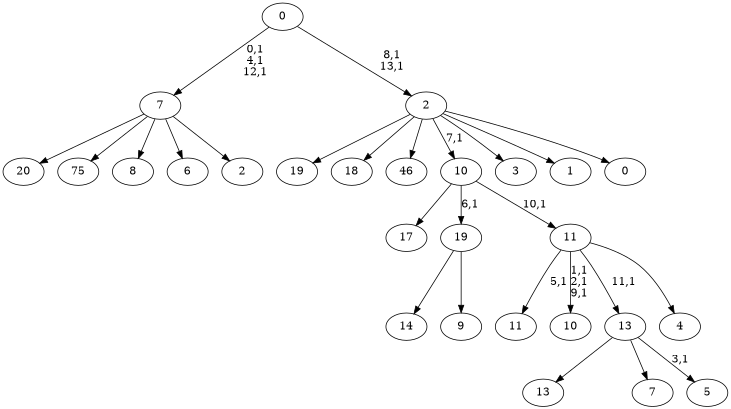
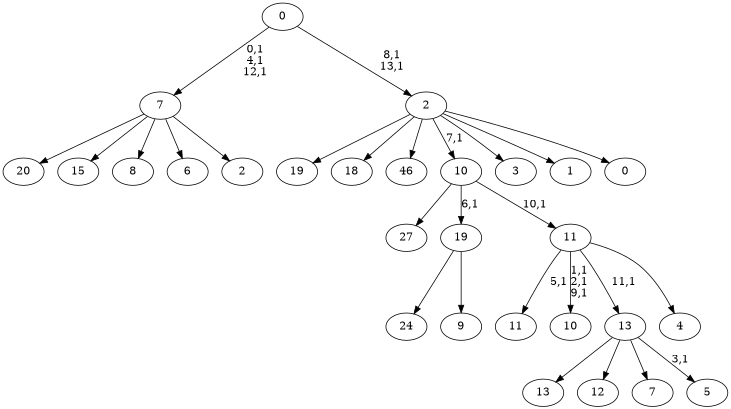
(78, 172) -> (78, 172)
(406, 238) -> (406, 238)
(406, 327) -> (406, 327)
none -> (598, 393)
